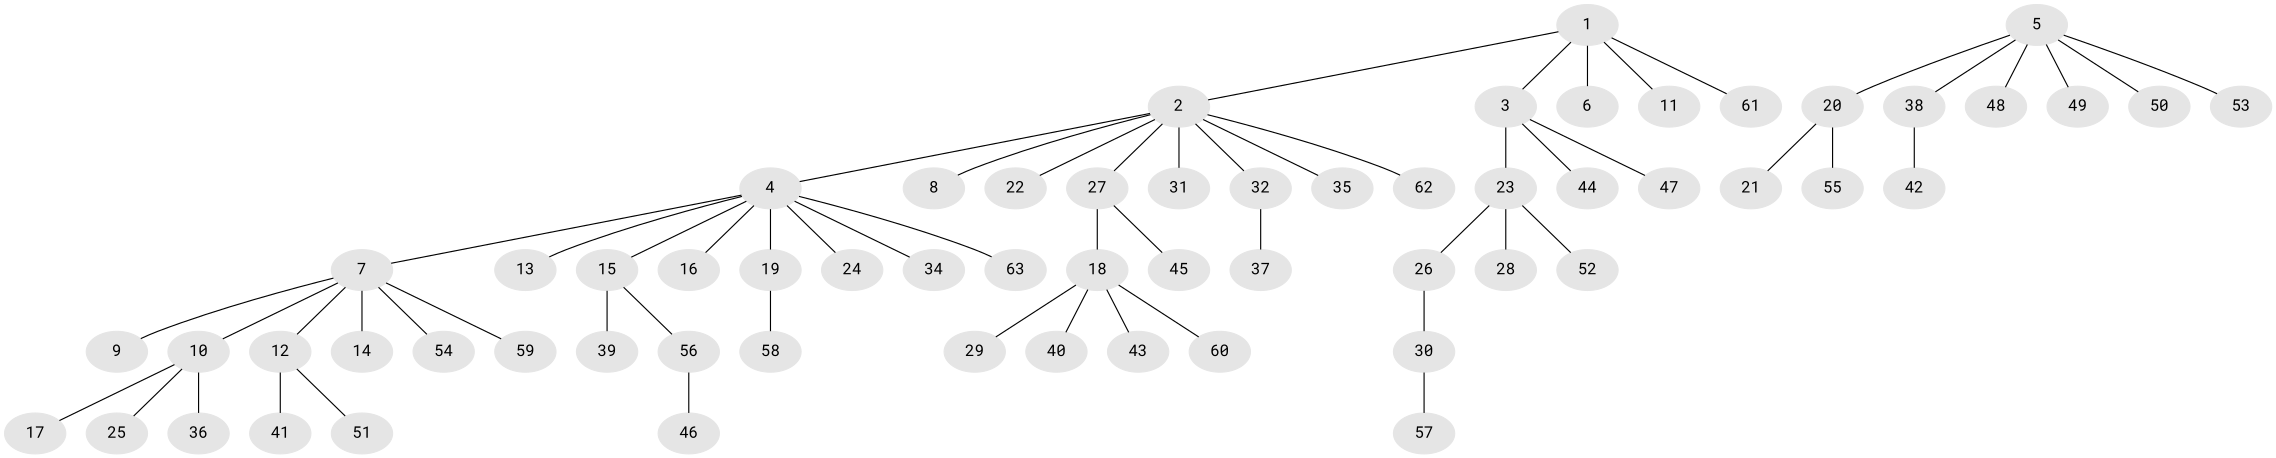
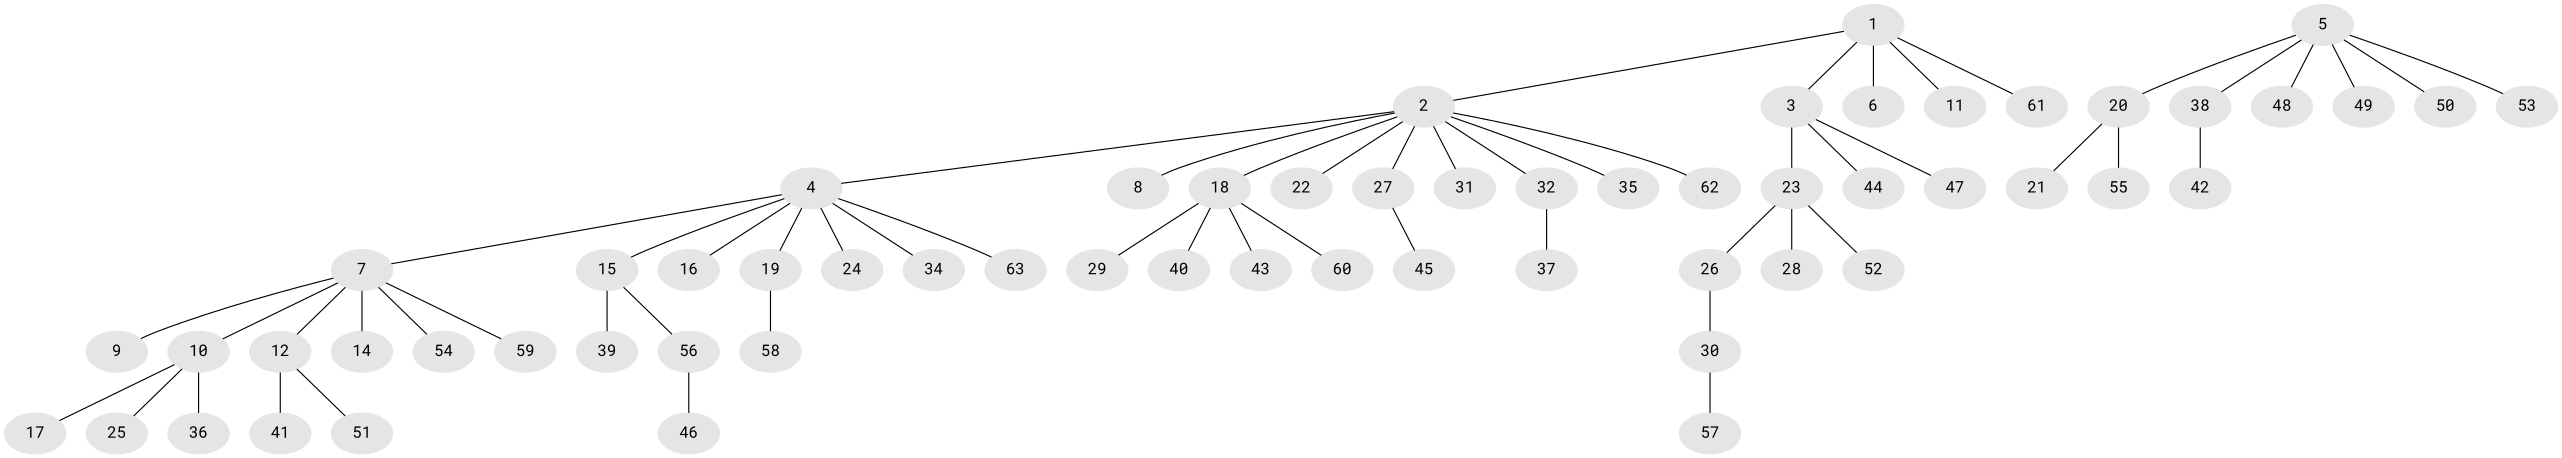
(1097, 229) -> (1320, 145)
(525, 270) -> none
